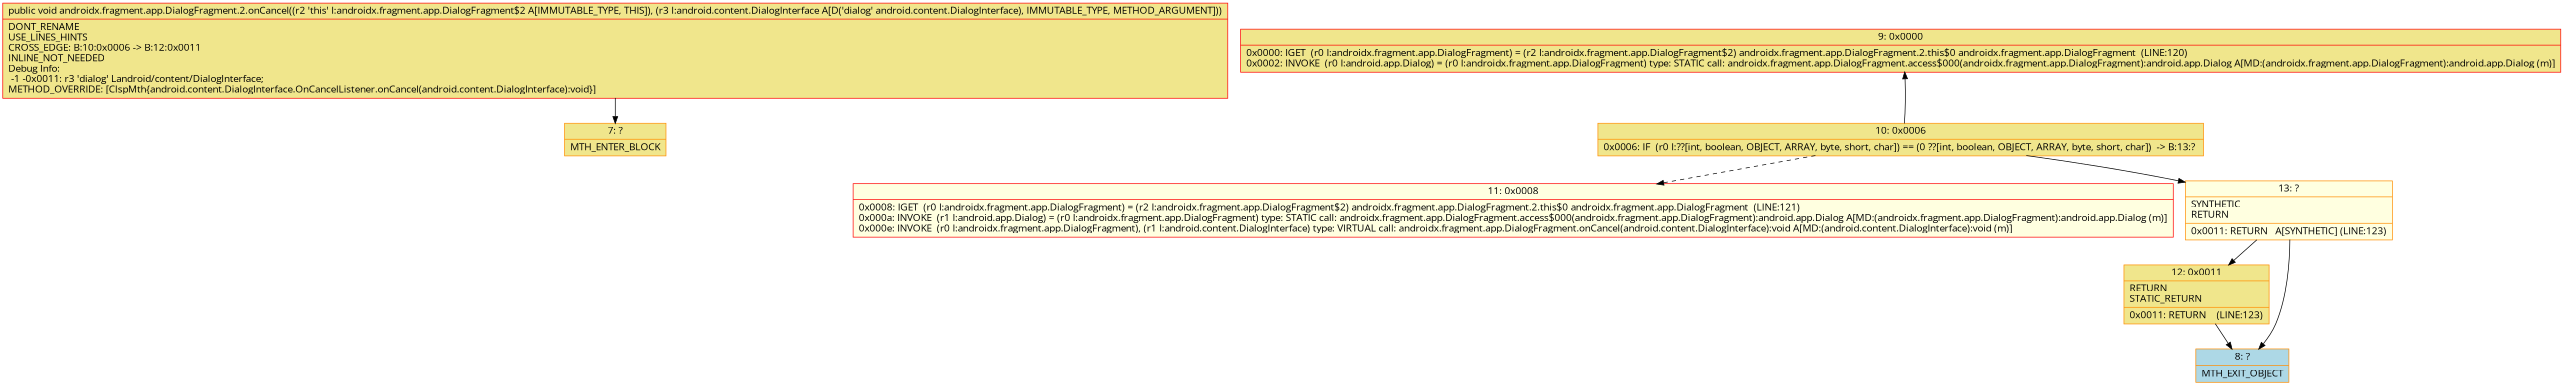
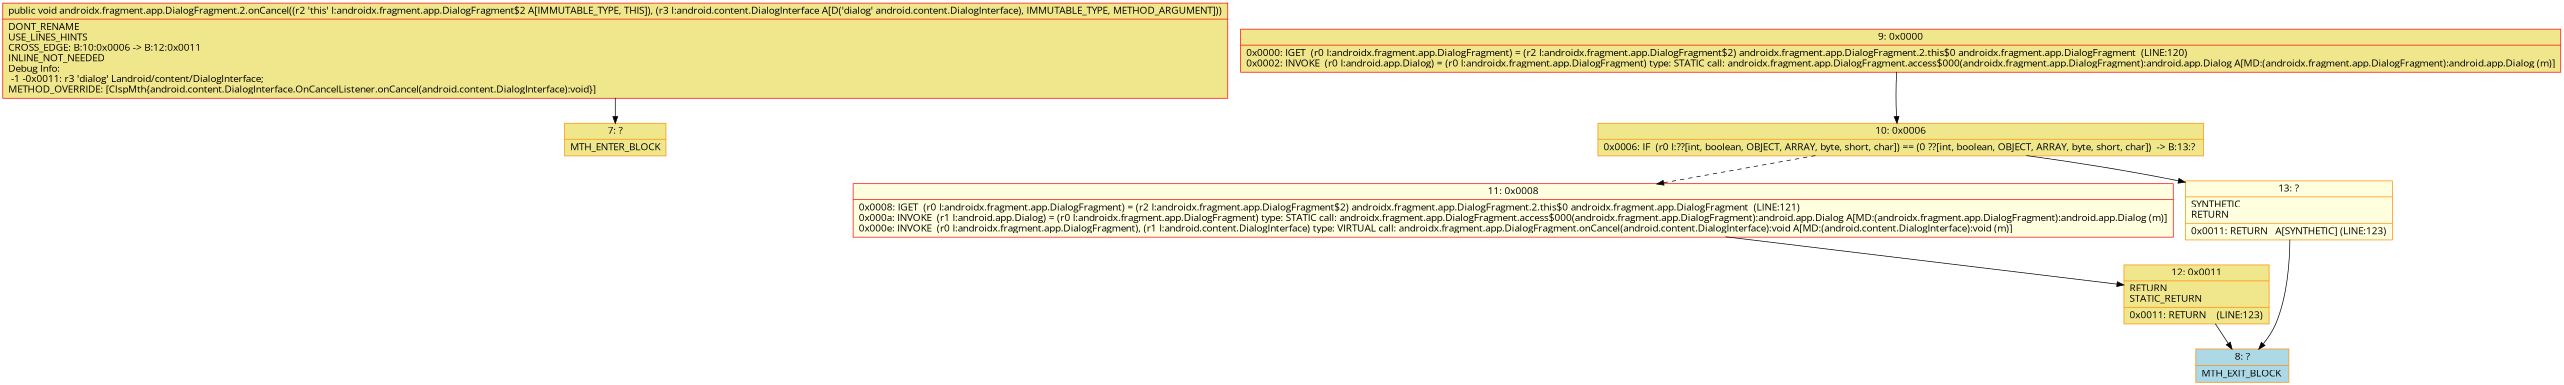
(1905, 101) -> (1896, 94)
(2245, 250) -> (1921, 260)
(2242, 374) -> (2241, 374)
